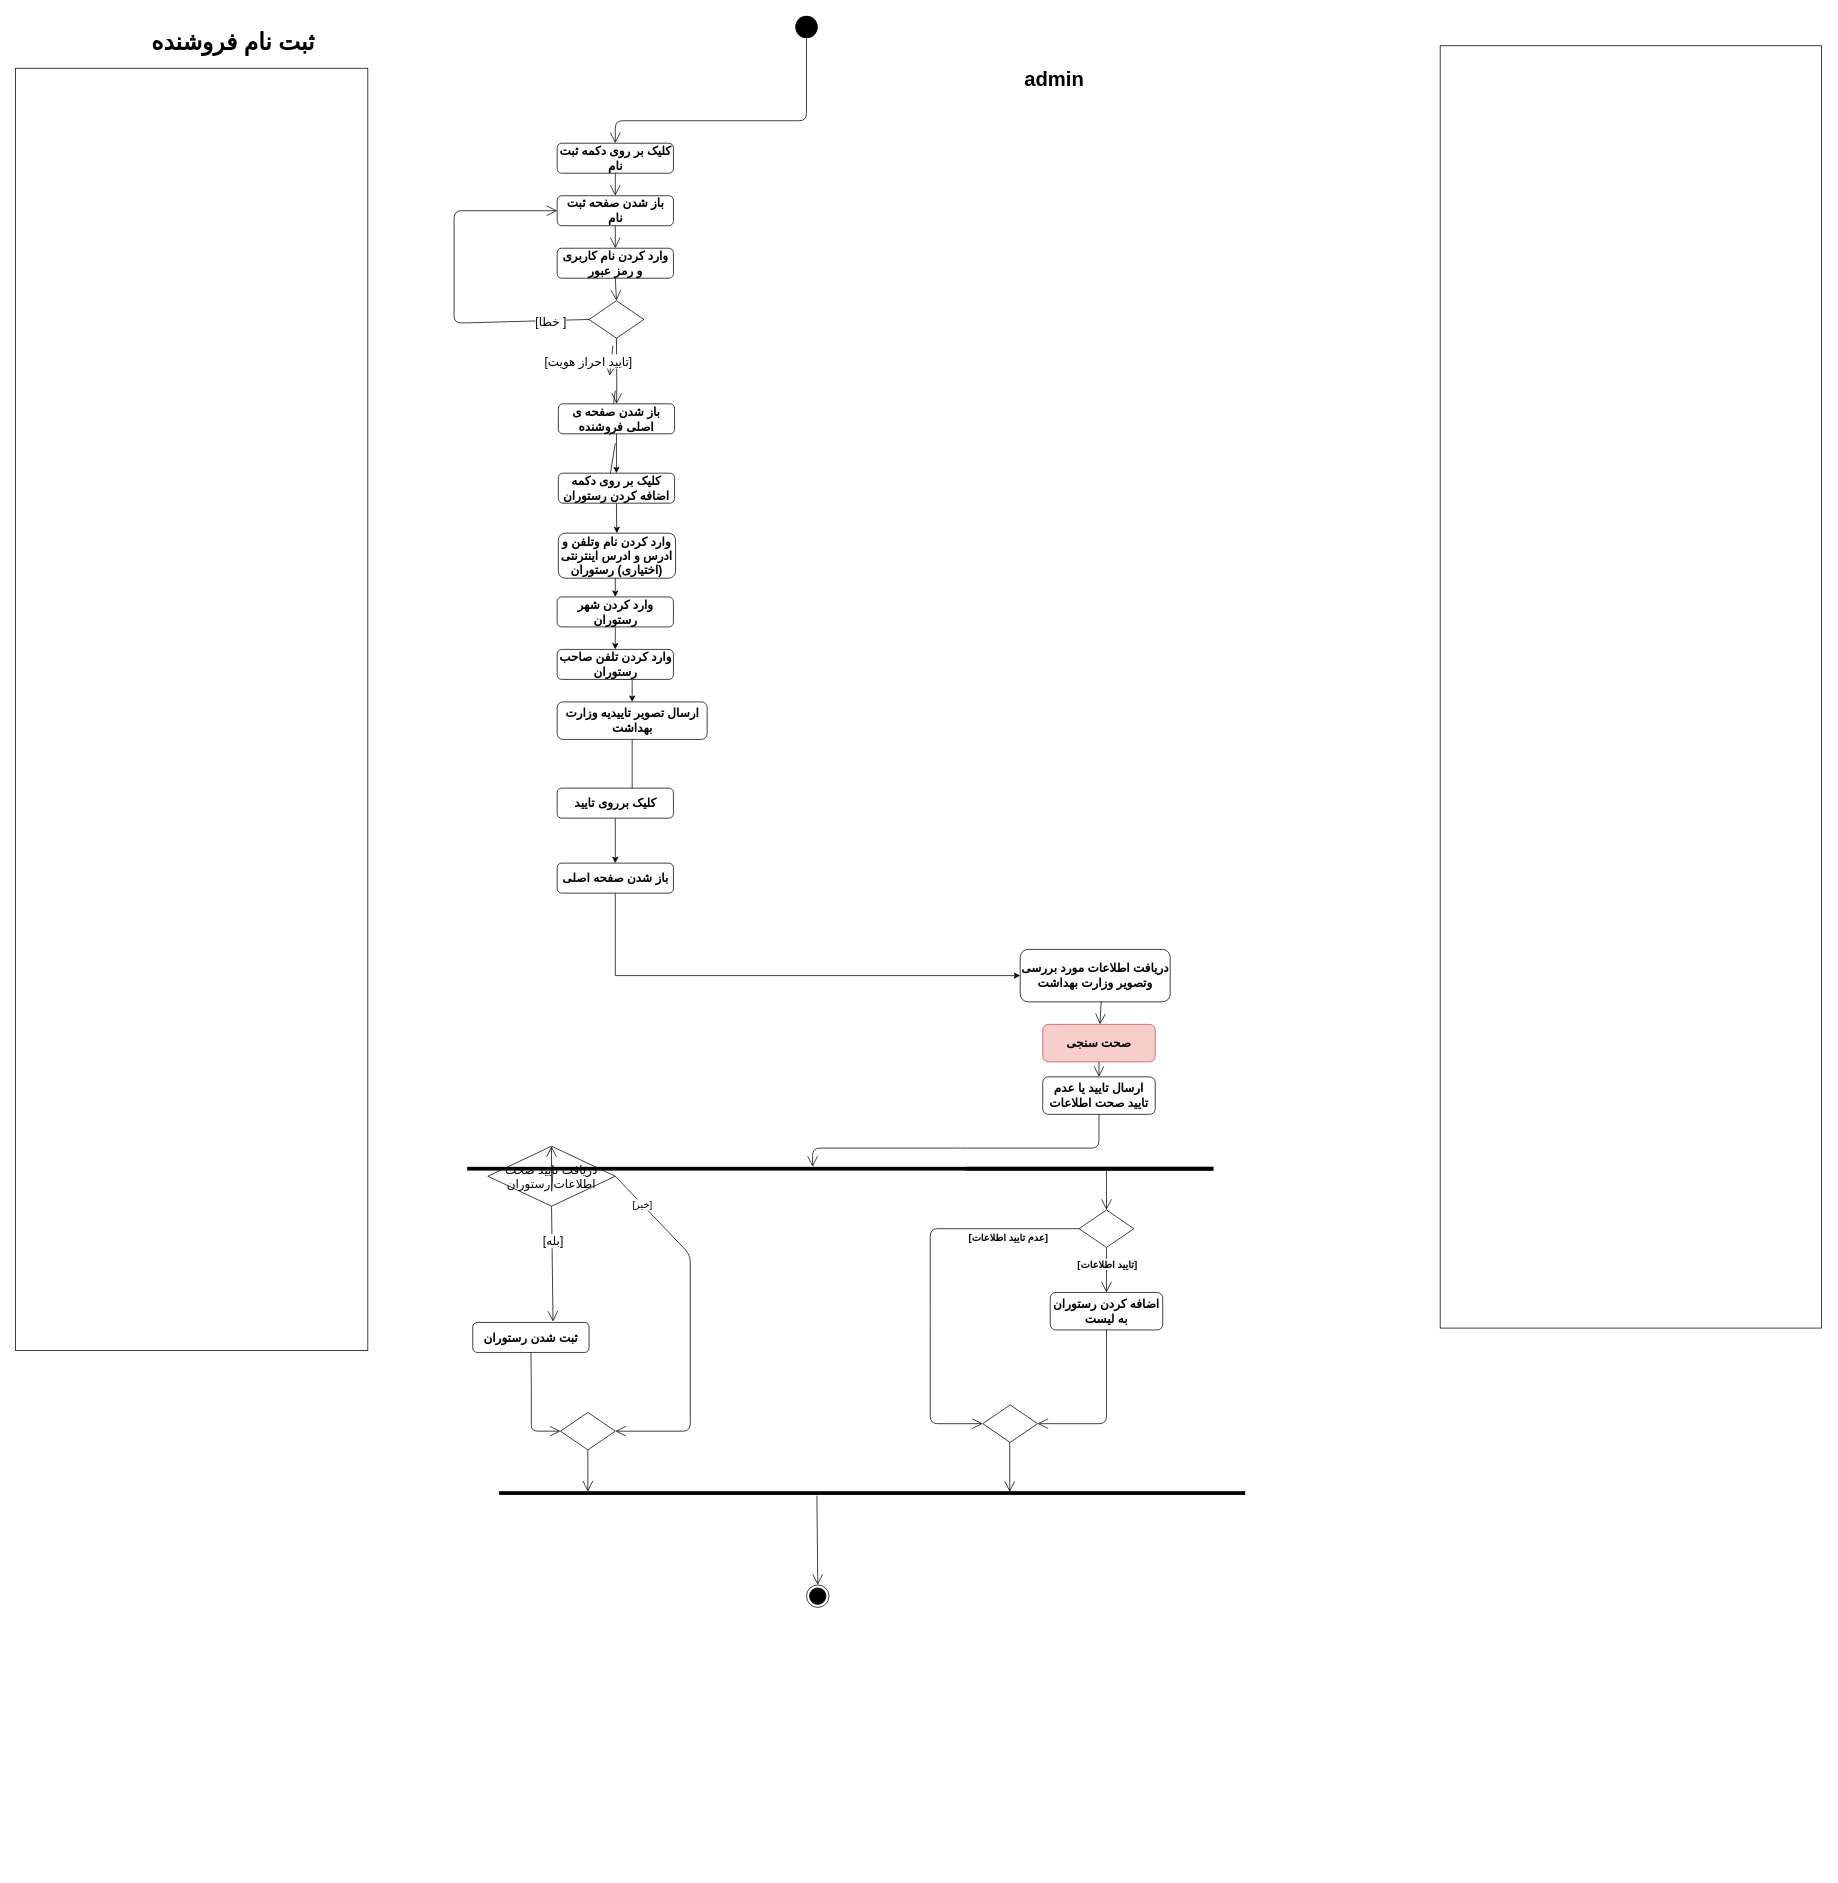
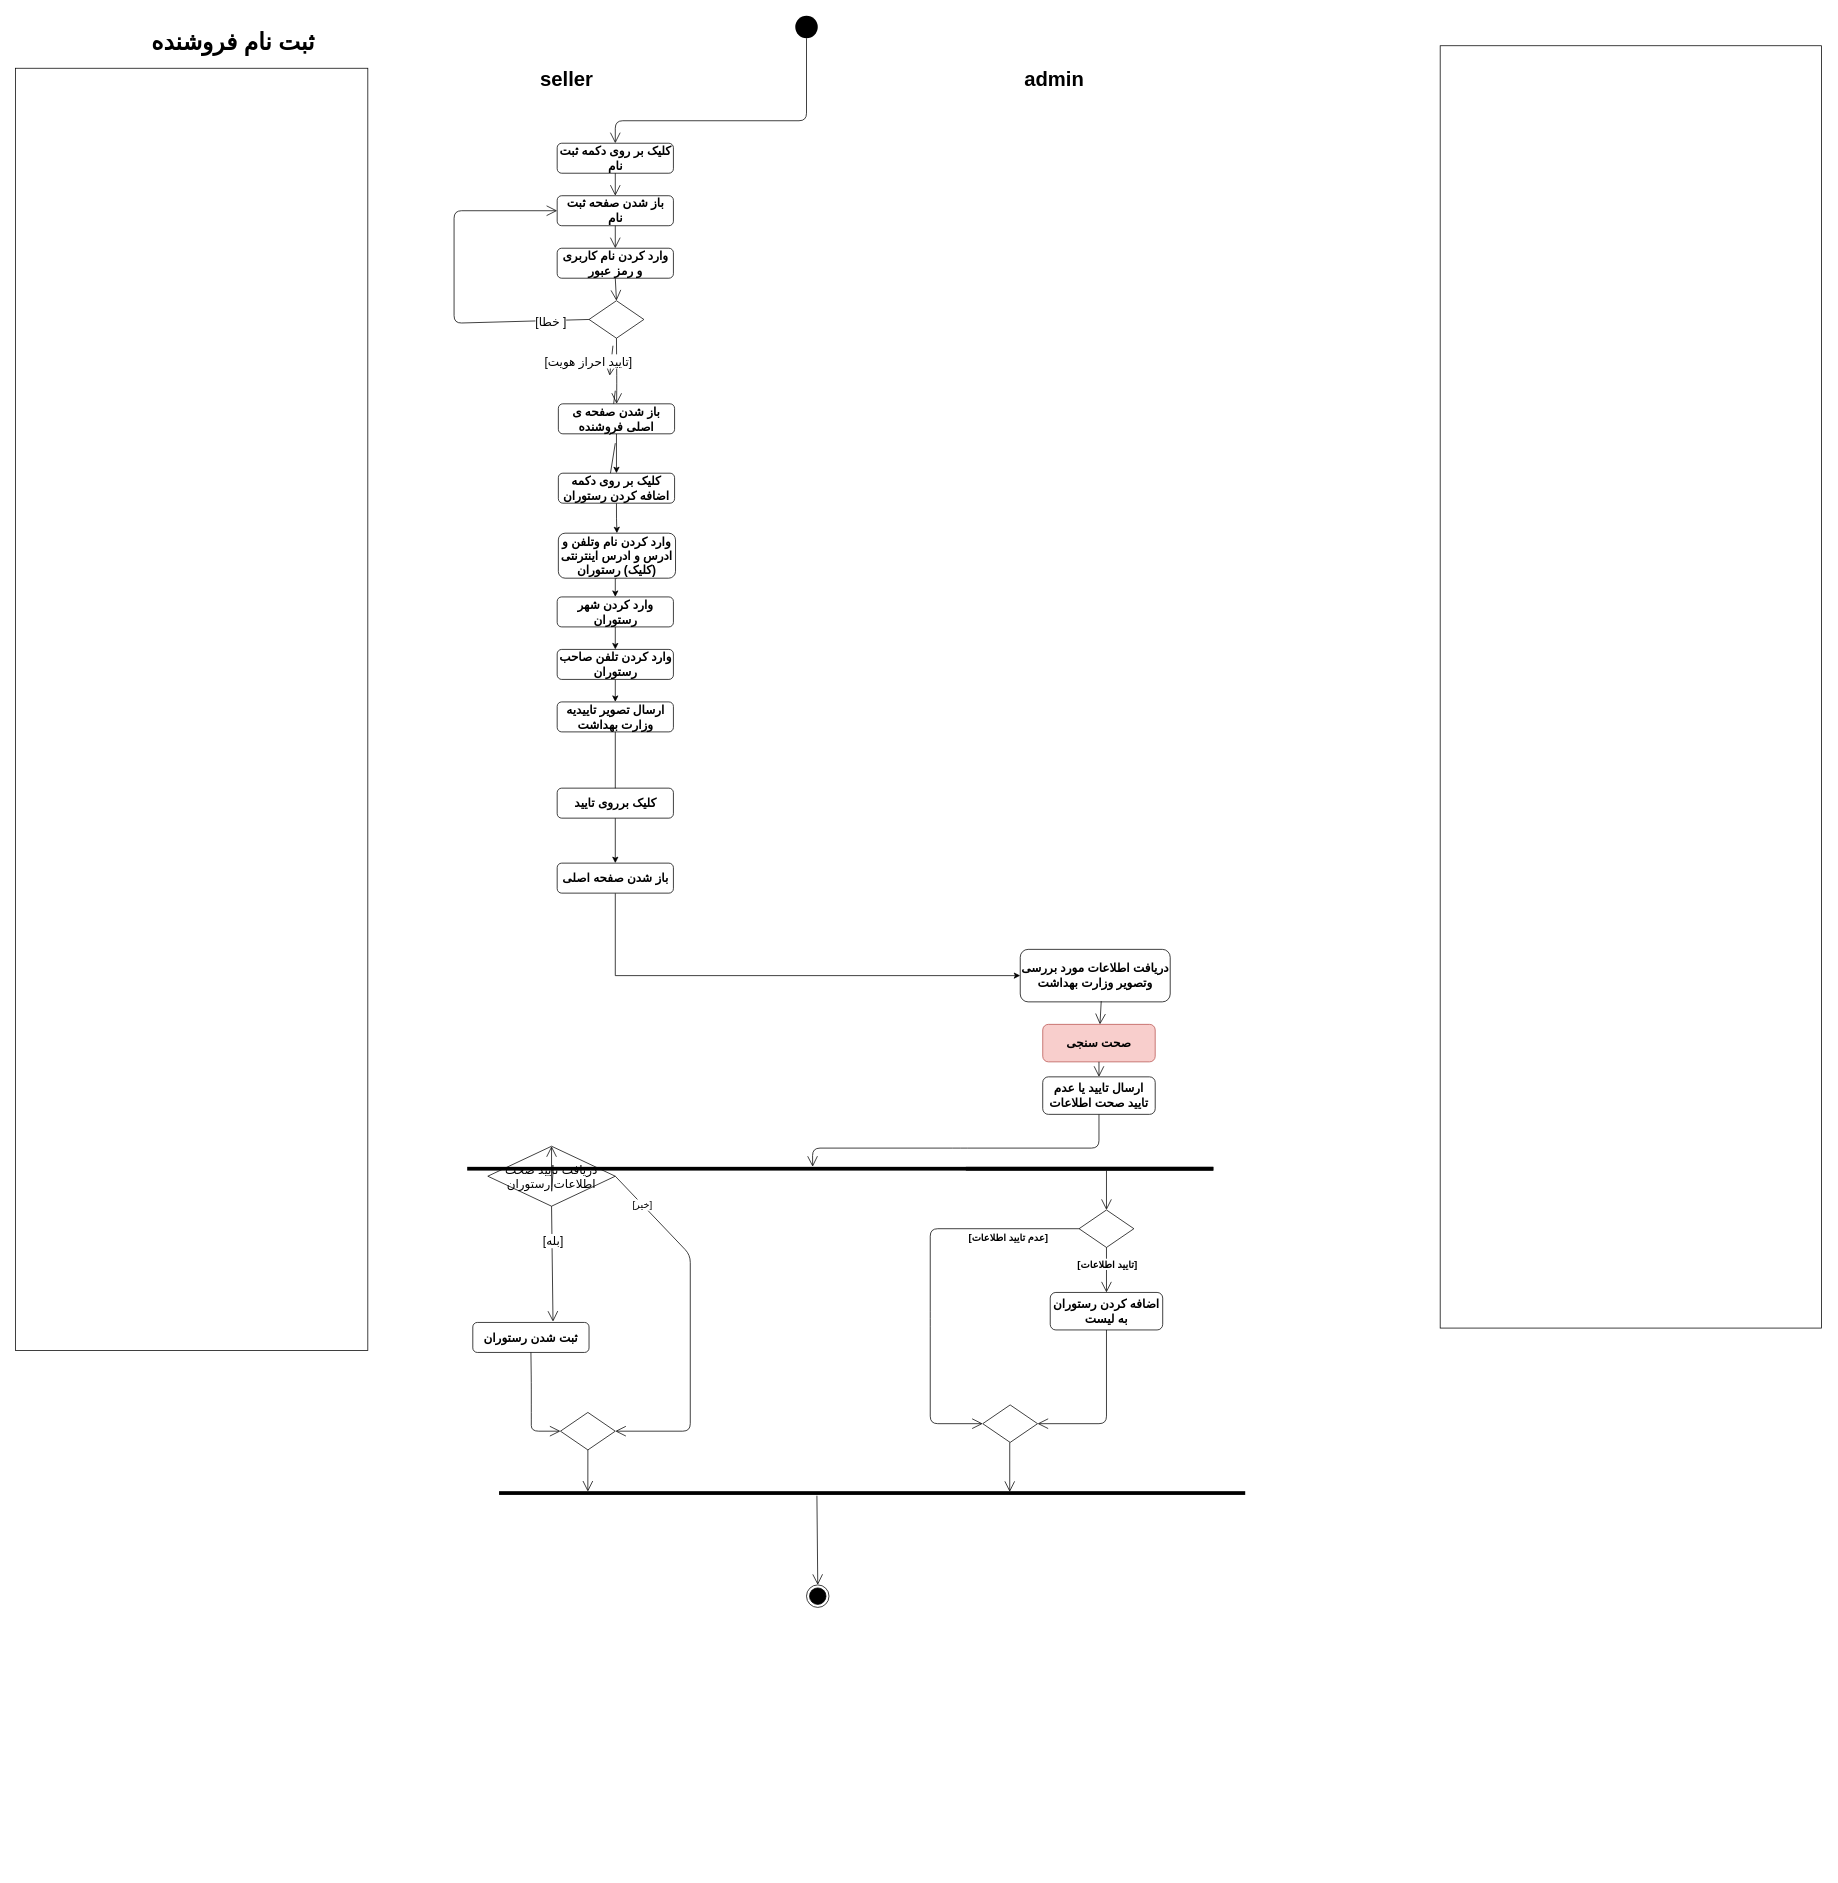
none -> (567, 79)
(617, 555) -> (617, 555)
(632, 720) -> (615, 717)
